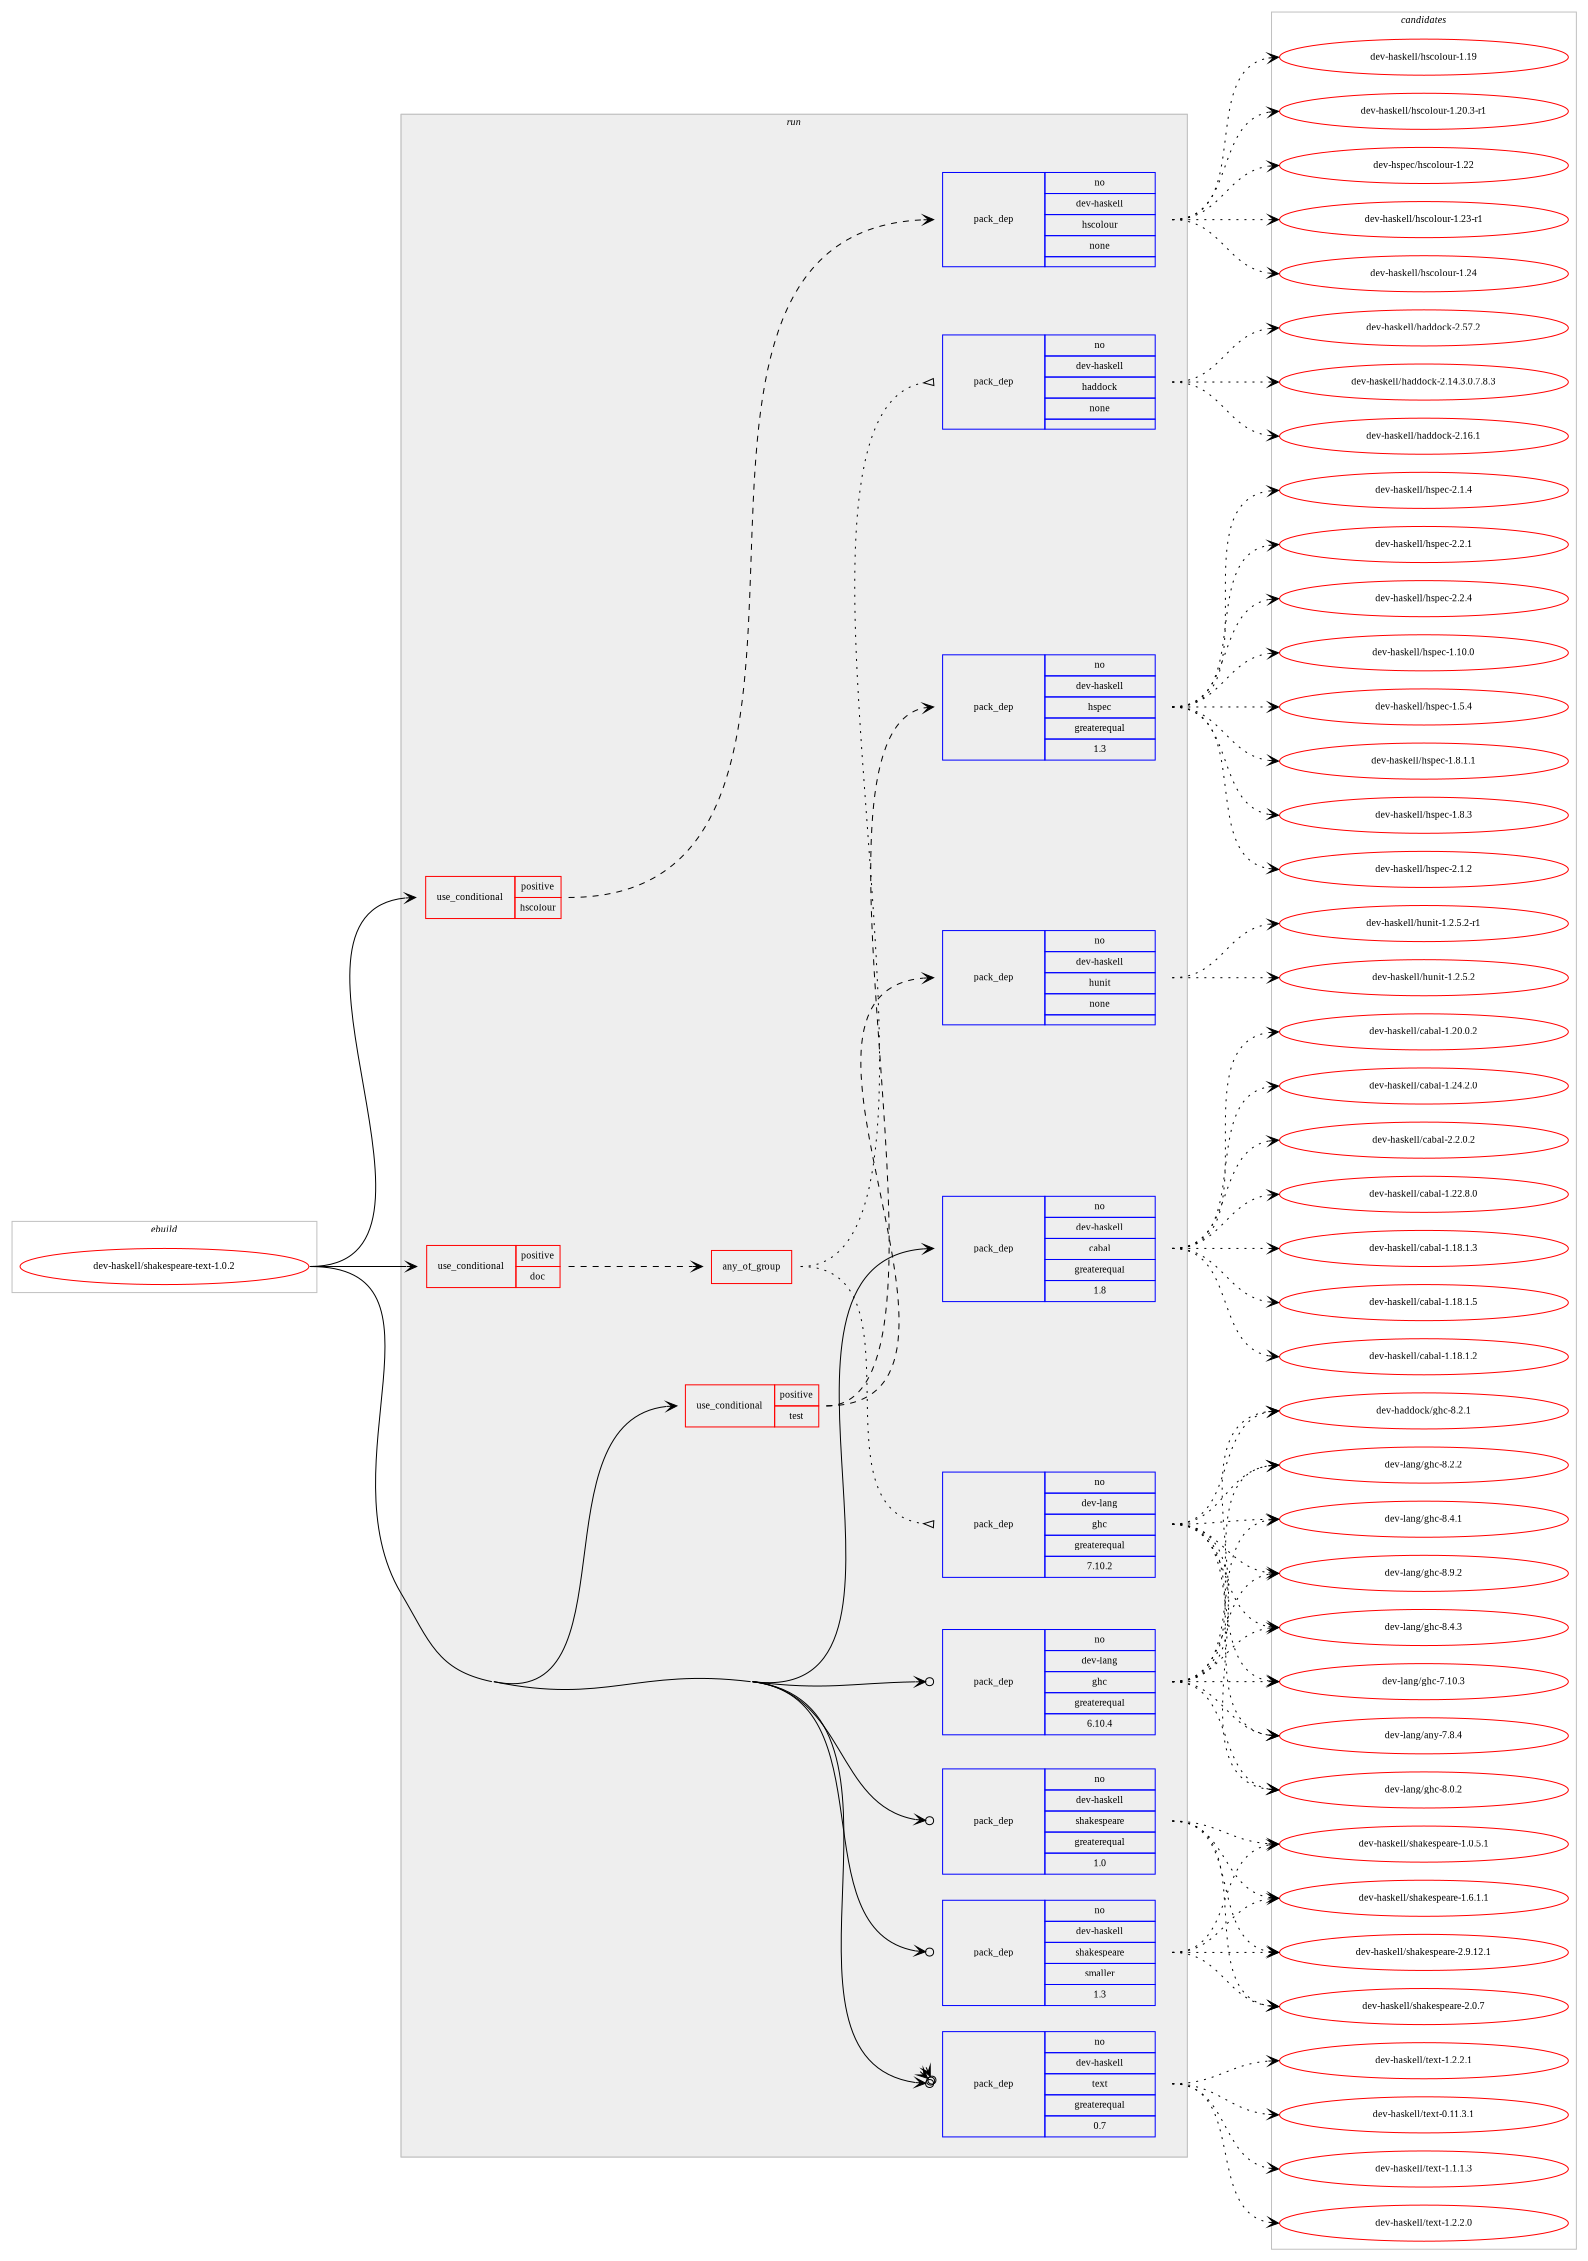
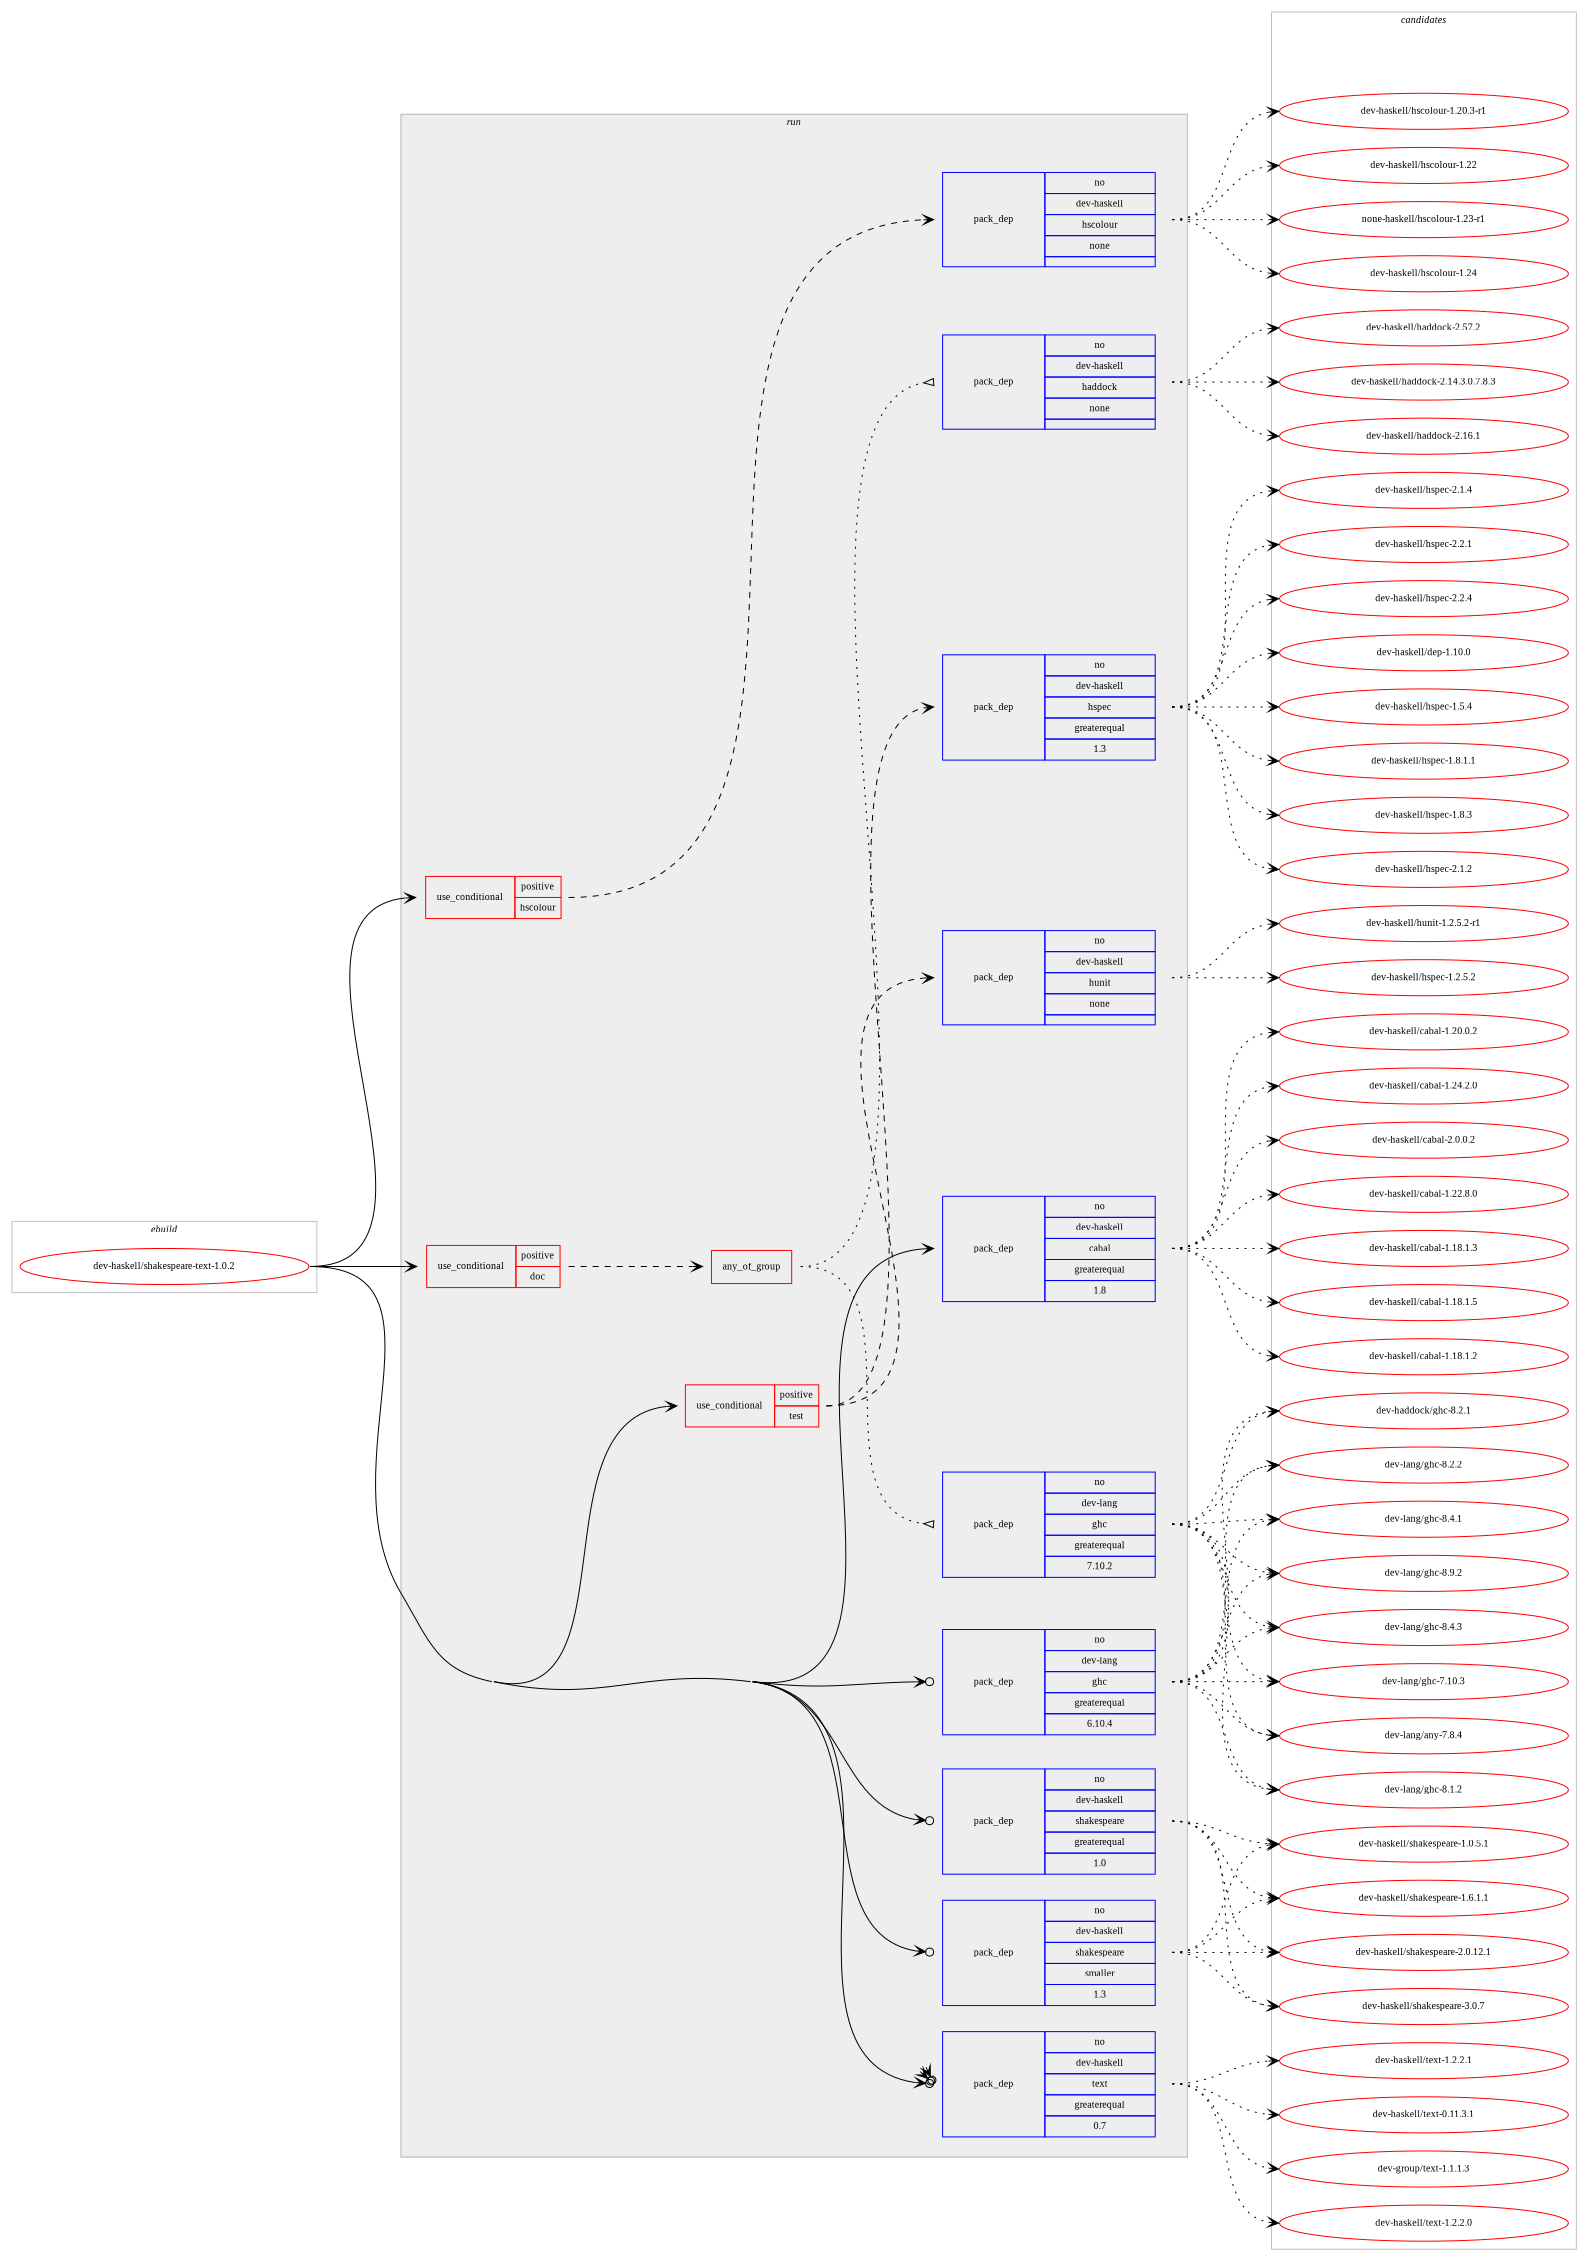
(1424, 57) -> none
(1424, 165) -> (1424, 165)
(1424, 220) -> (1424, 220)
(1424, 653) -> (1424, 653)
(1424, 978) -> (1424, 978)
(1424, 1140) -> (1424, 1140)
(1424, 1790) -> (1424, 1790)
(1424, 1952) -> (1424, 1952)
(1424, 2007) -> (1424, 2007)
(1424, 2169) -> (1424, 2169)
